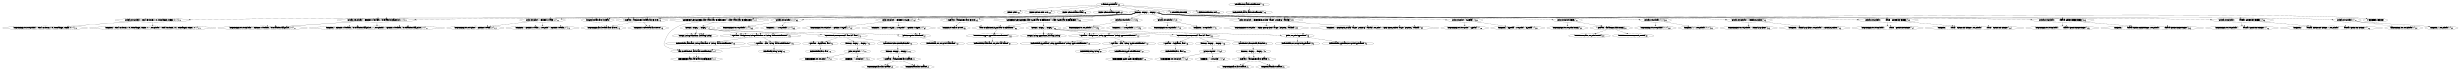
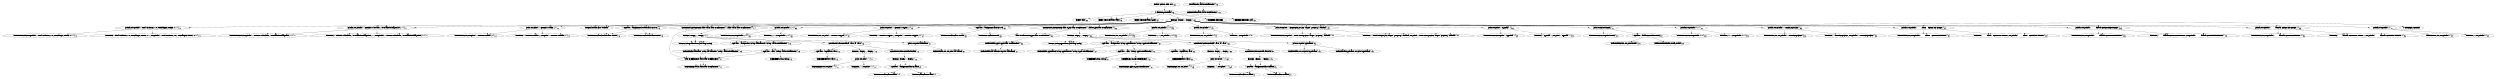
(1076, 8) -> (1165, 8)
none -> (954, 36)
